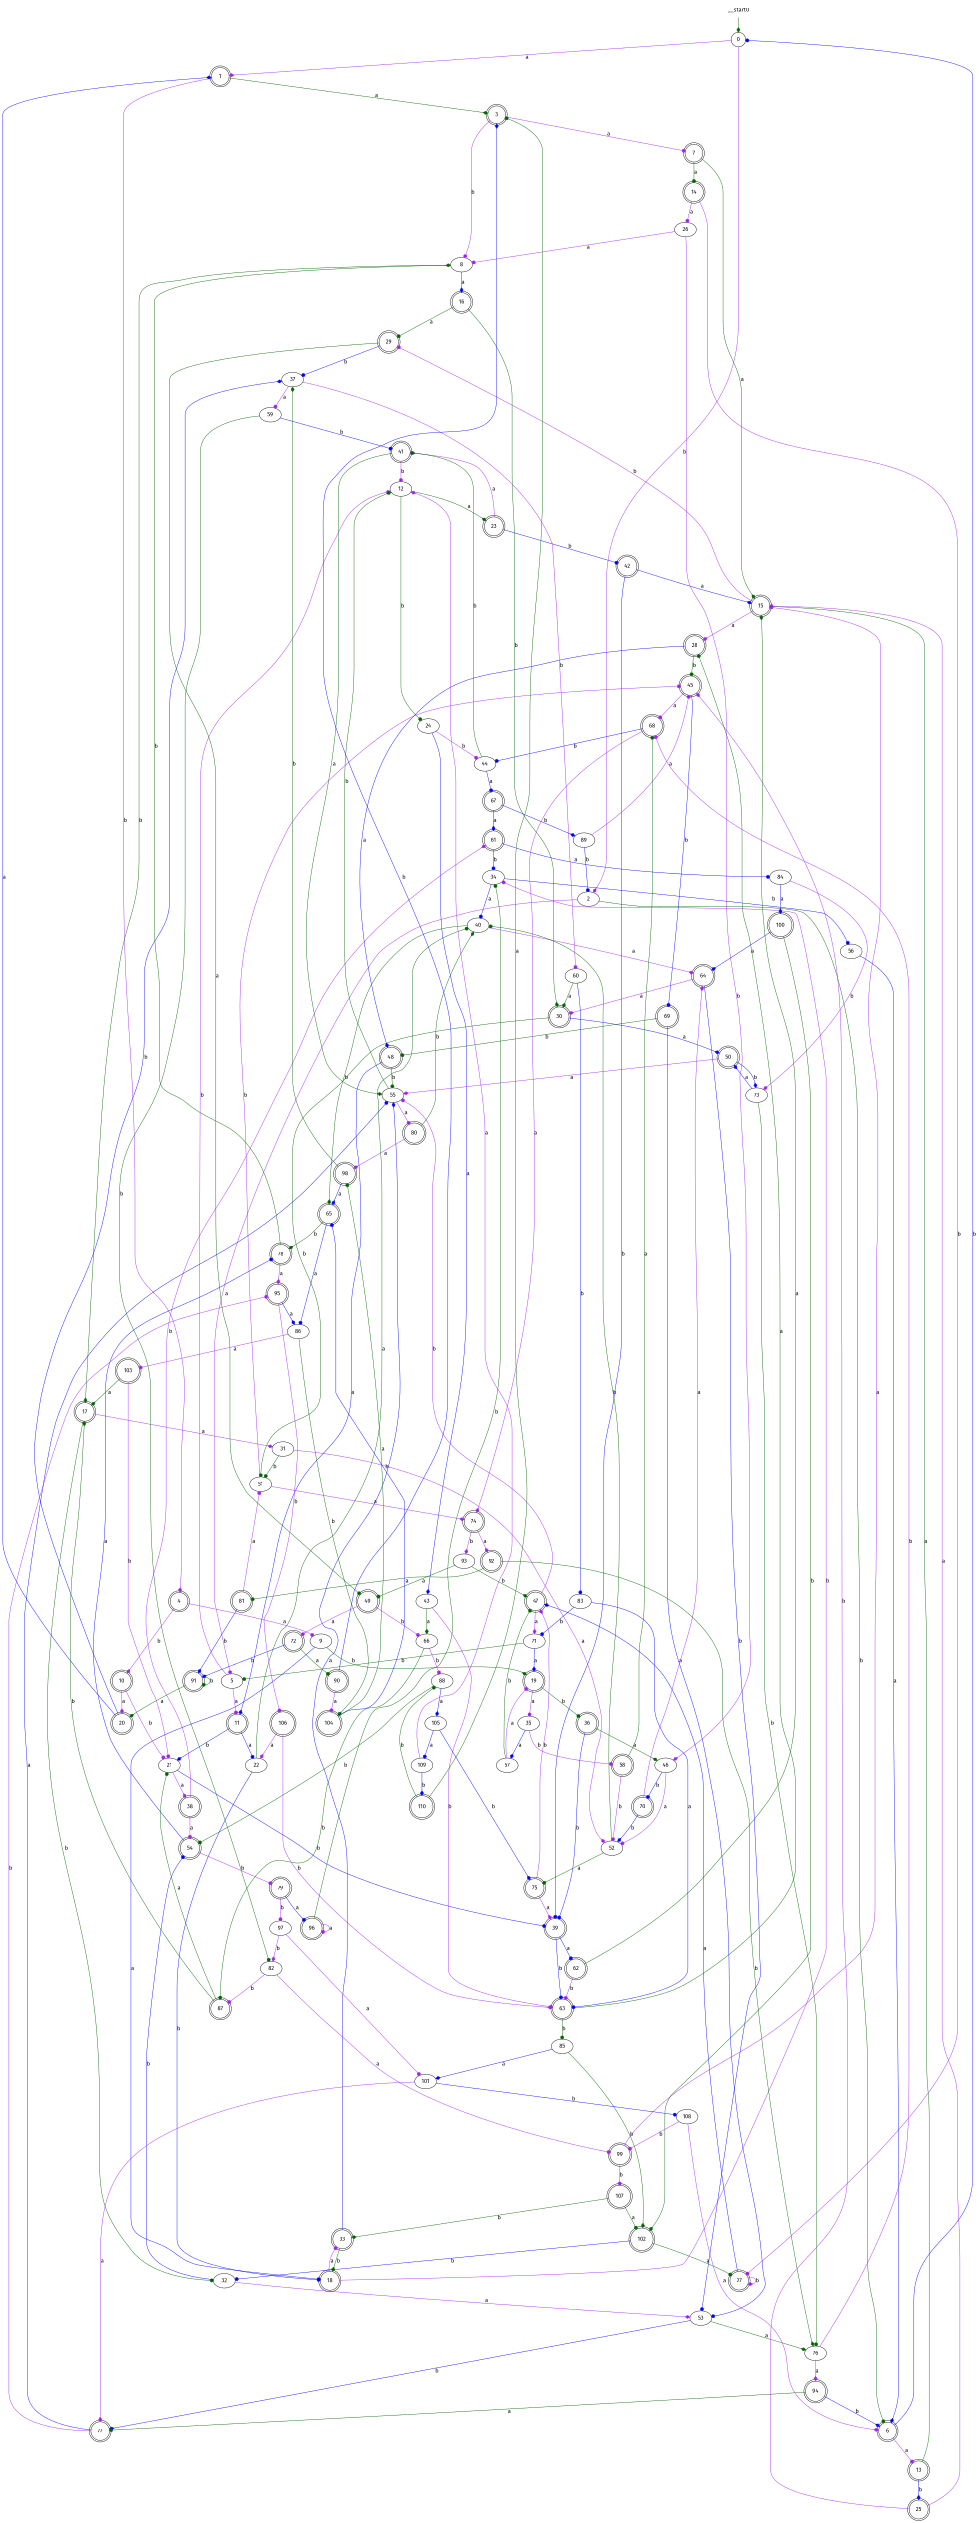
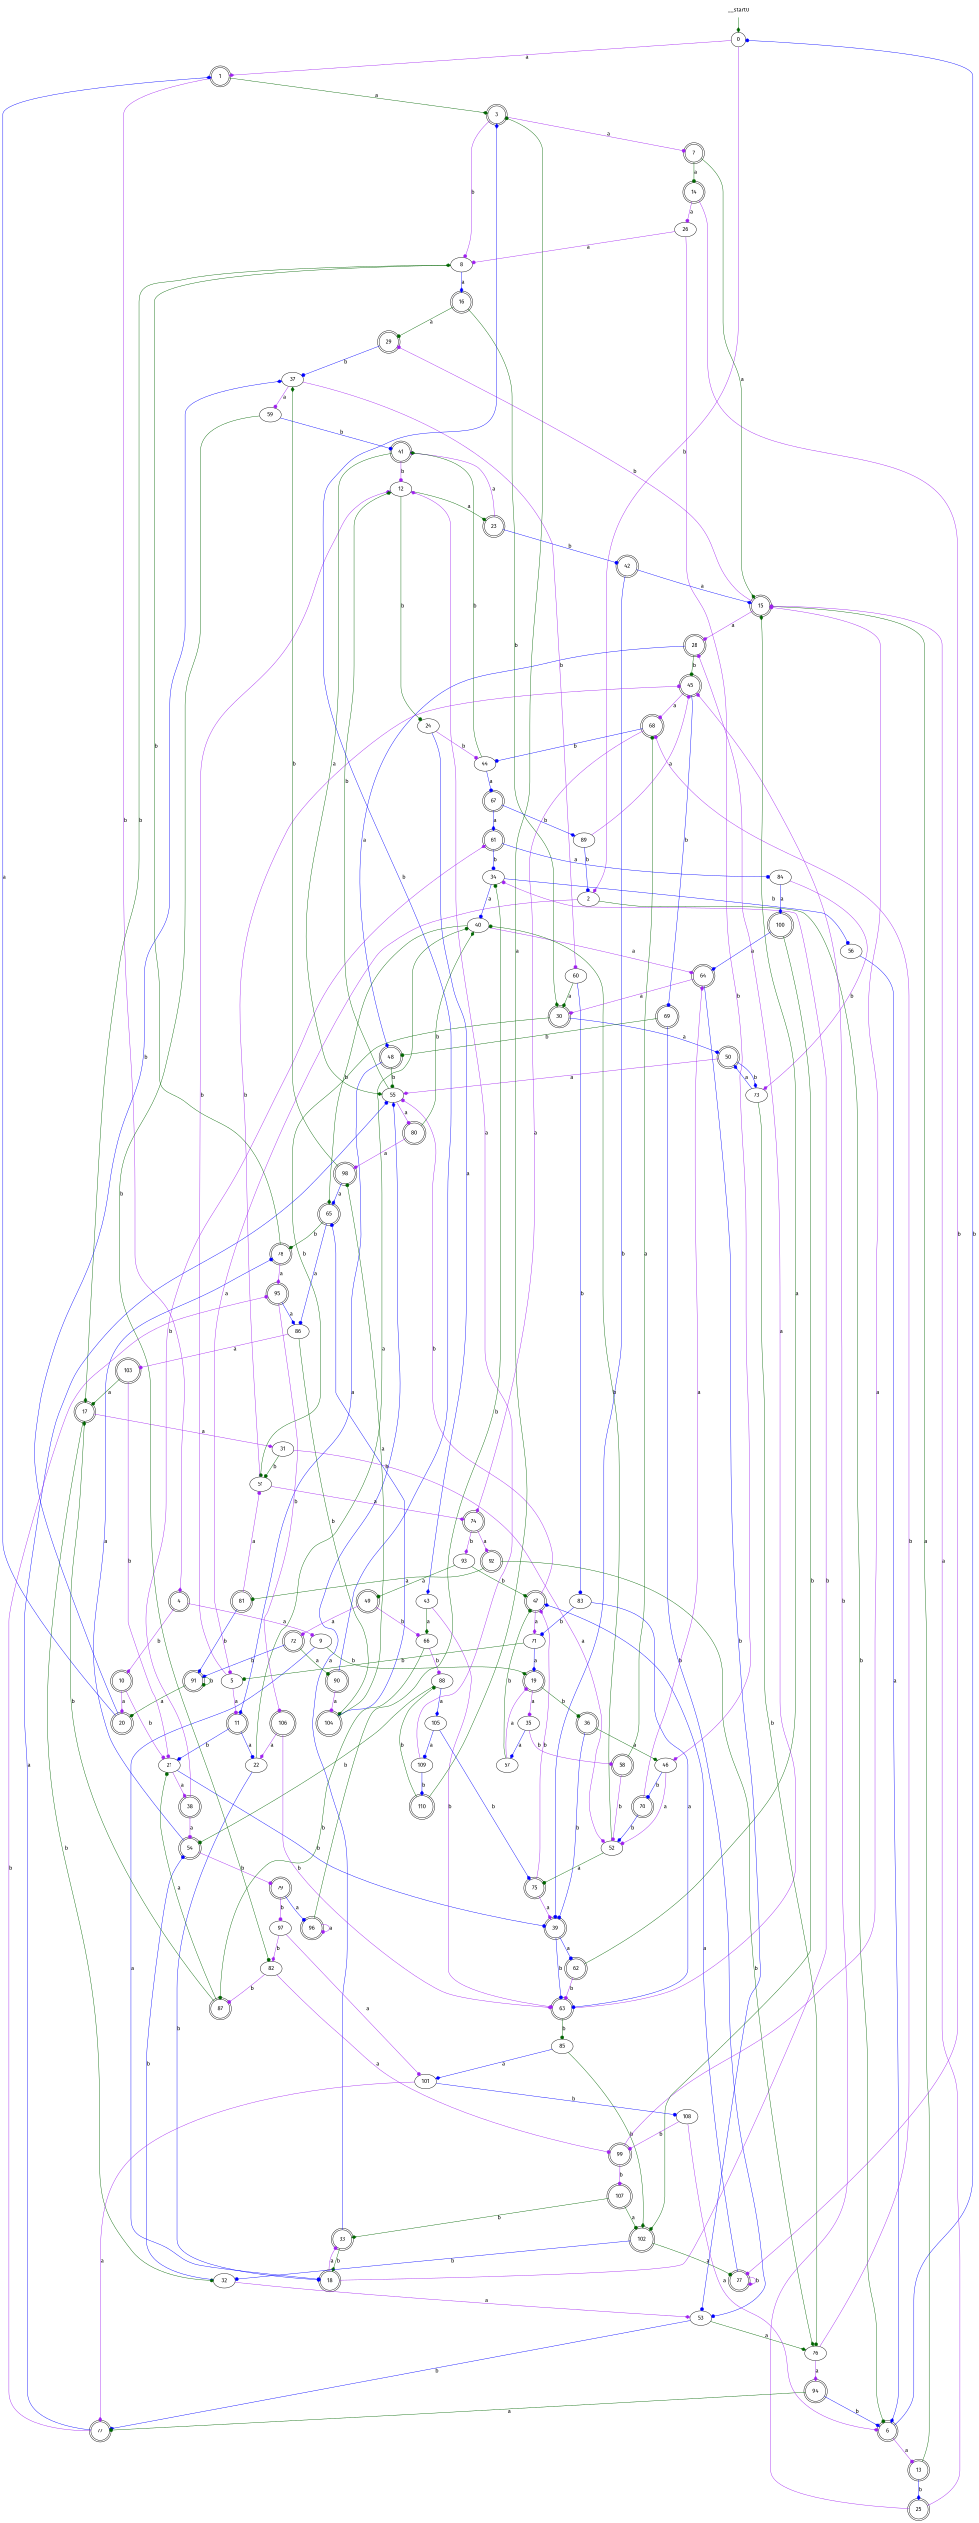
(216, 901) -> none
(780, 1400) -> (780, 1400)
(681, 1661) -> (681, 1661)
